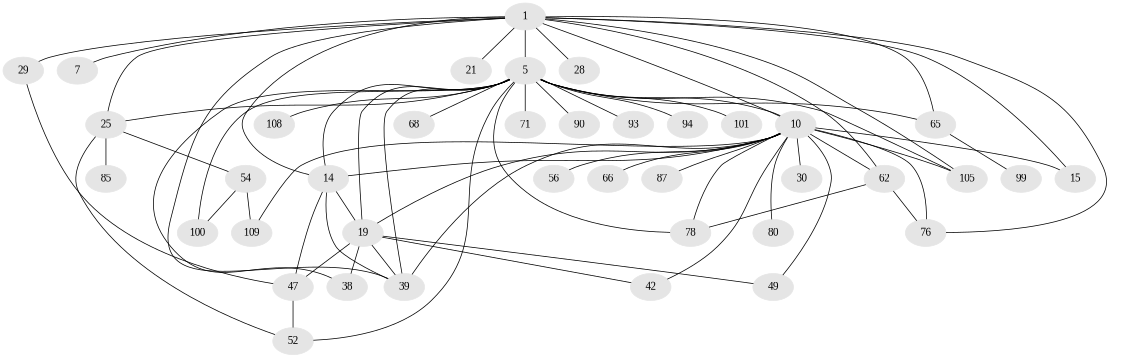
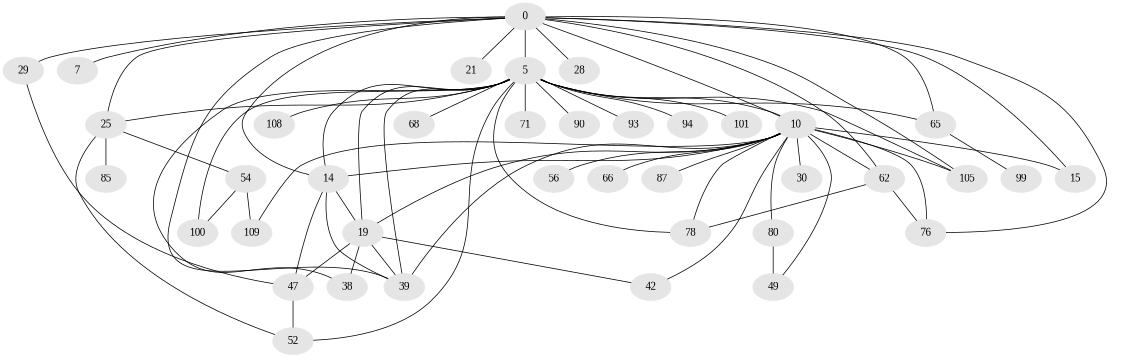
(525, 17) -> (525, 17)
(568, 259) -> (773, 260)
